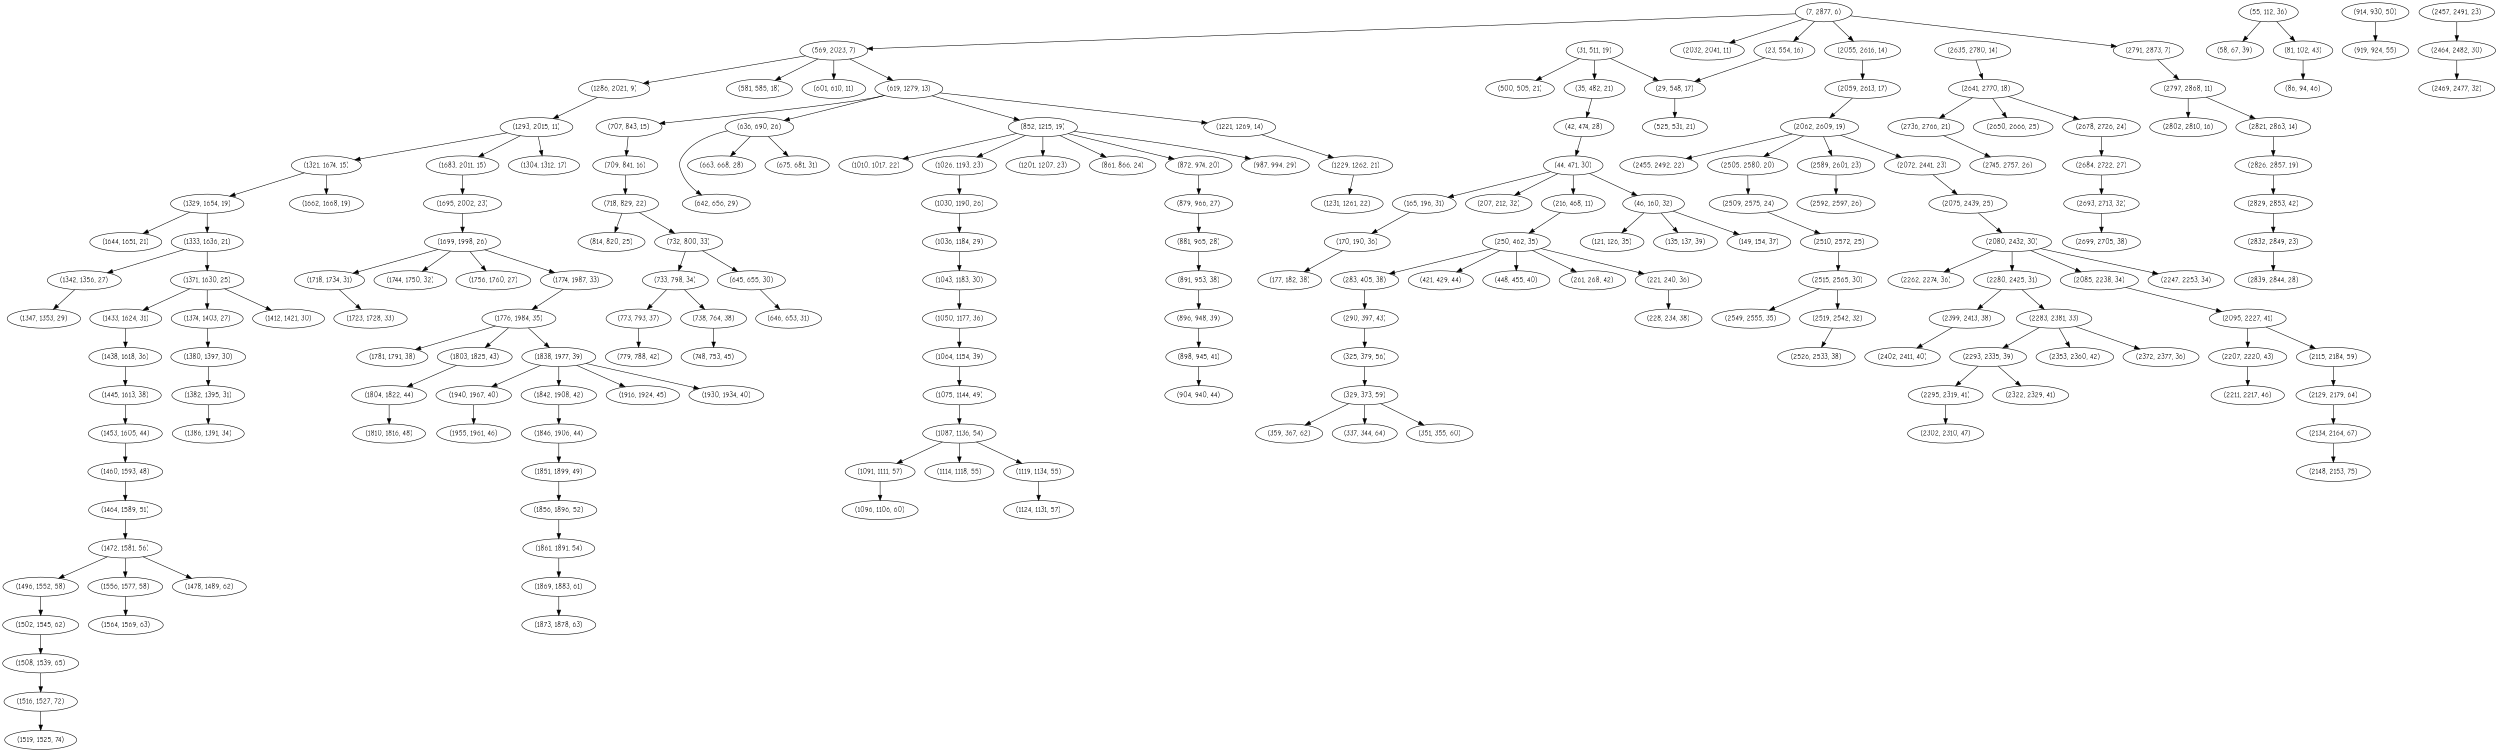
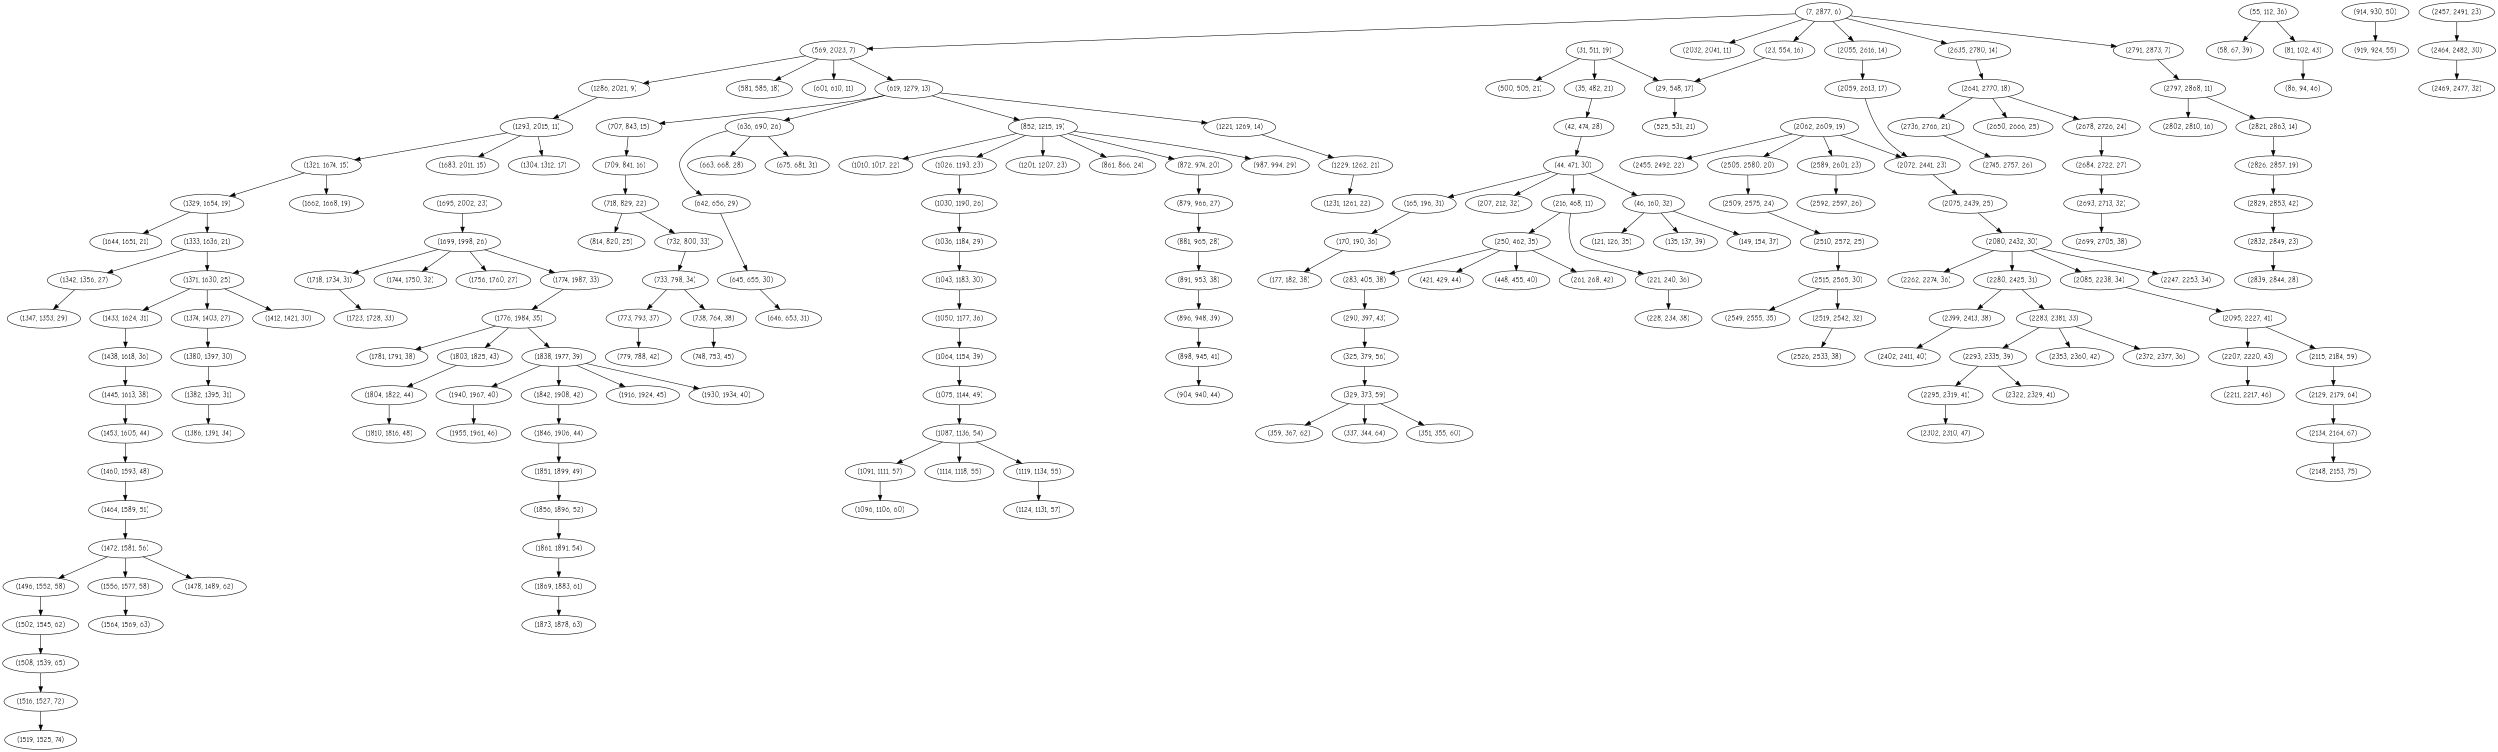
none -> (1894, 30)
(1843, 106) -> (1878, 130)
(463, 182) -> none
(718, 260) -> (733, 240)
(1590, 261) -> (1587, 258)
